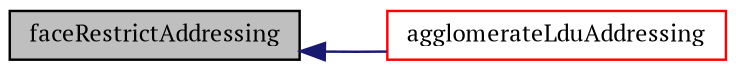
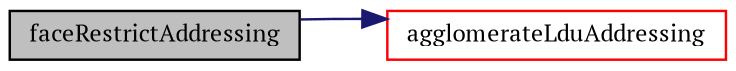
(356, 52) -> (331, 19)
